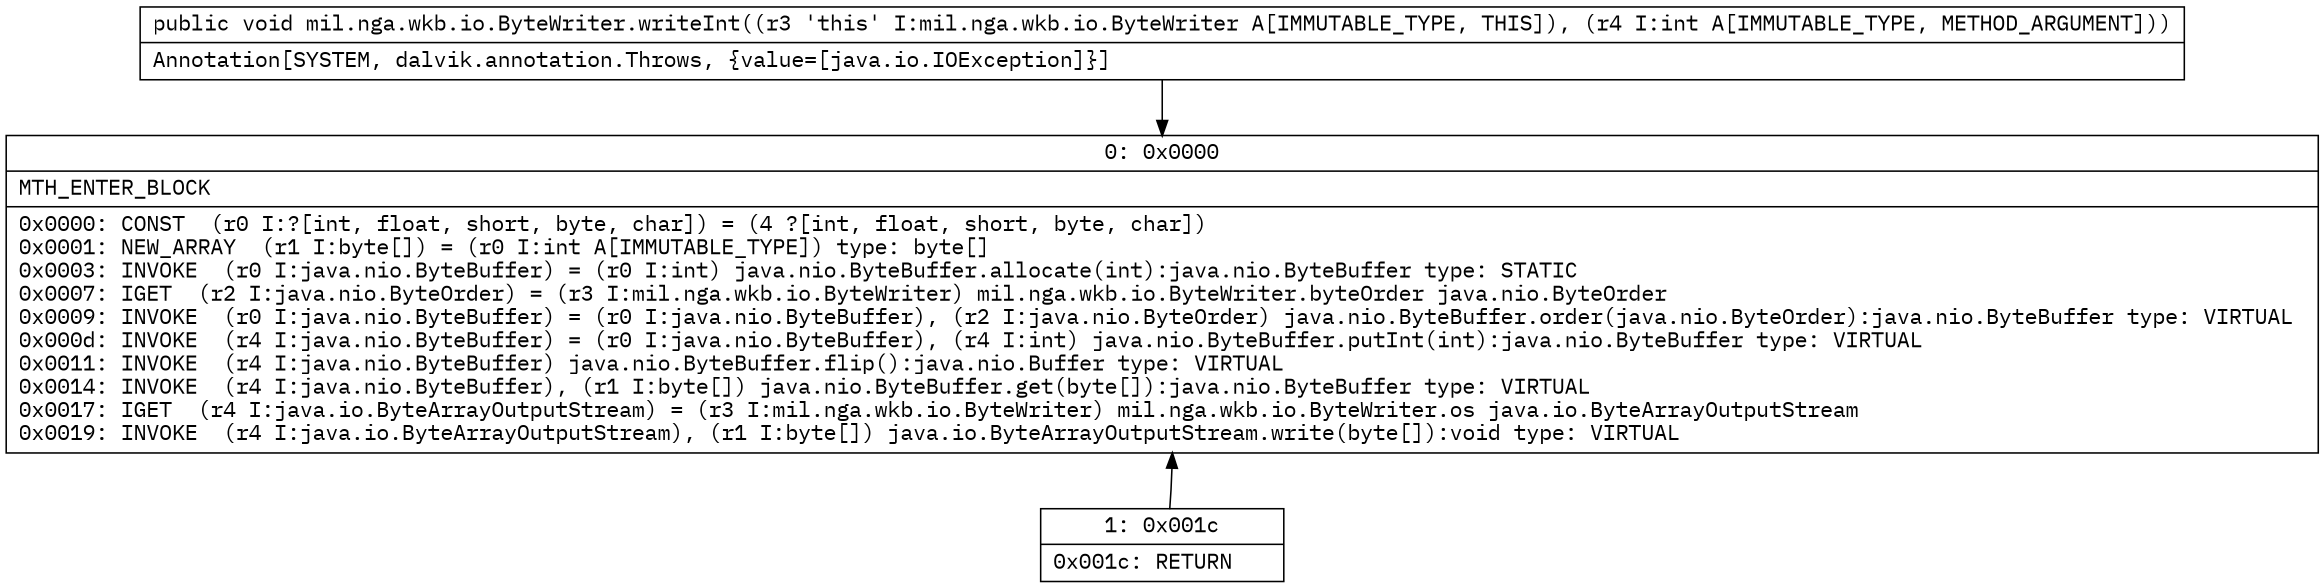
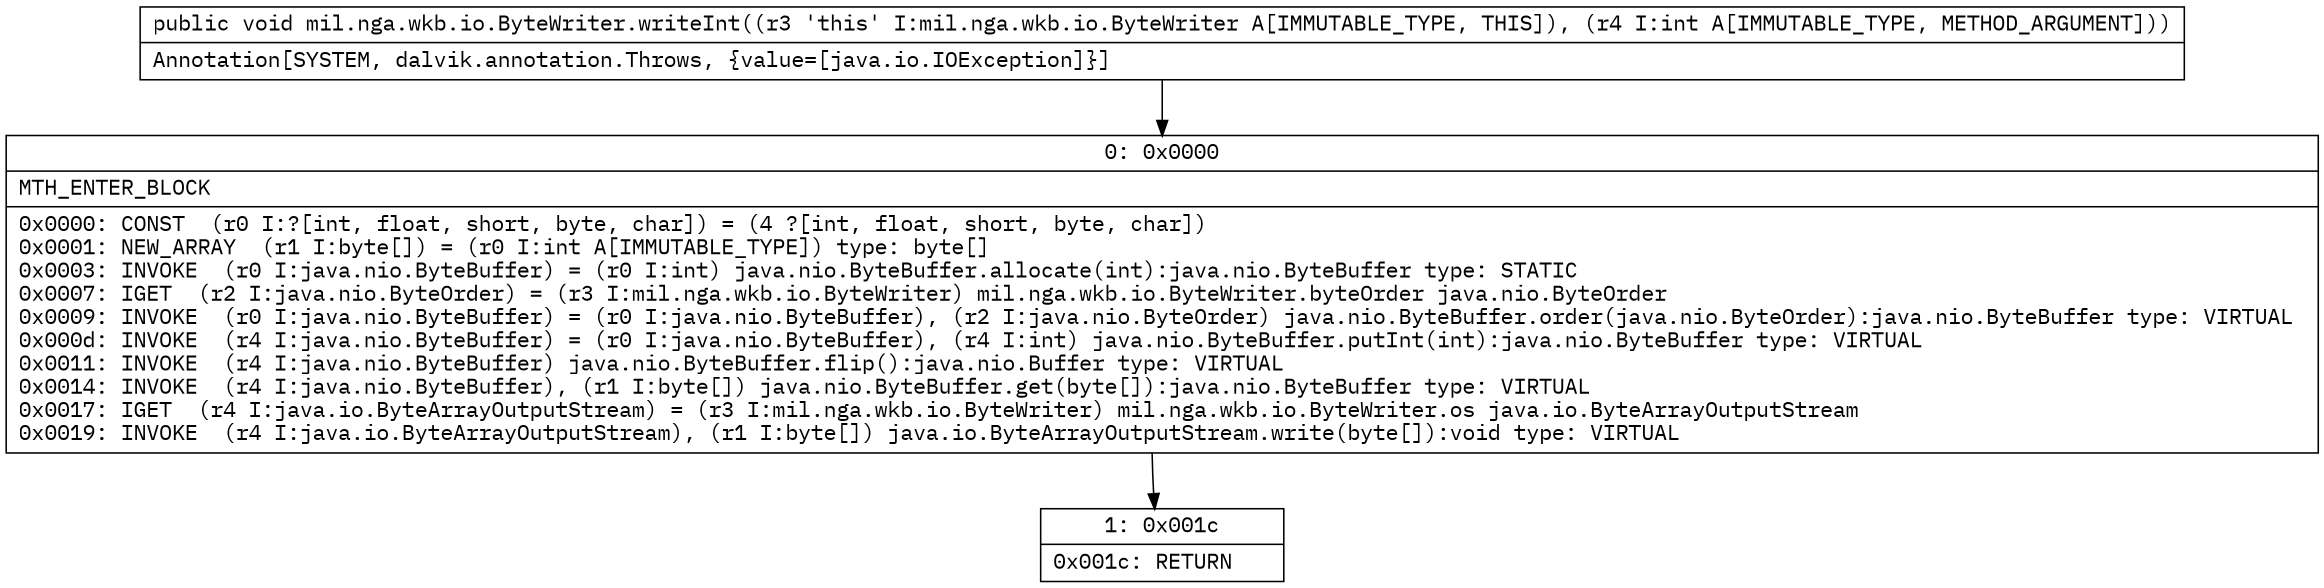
(1171, 489) -> (1153, 473)
